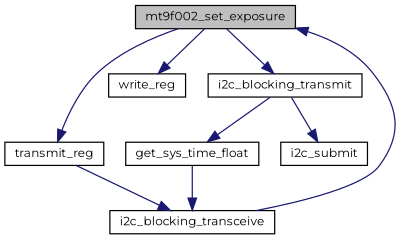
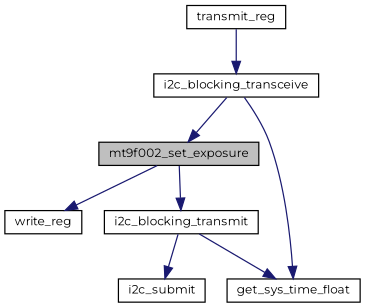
(107, 65) -> none
(192, 182) -> (280, 178)
